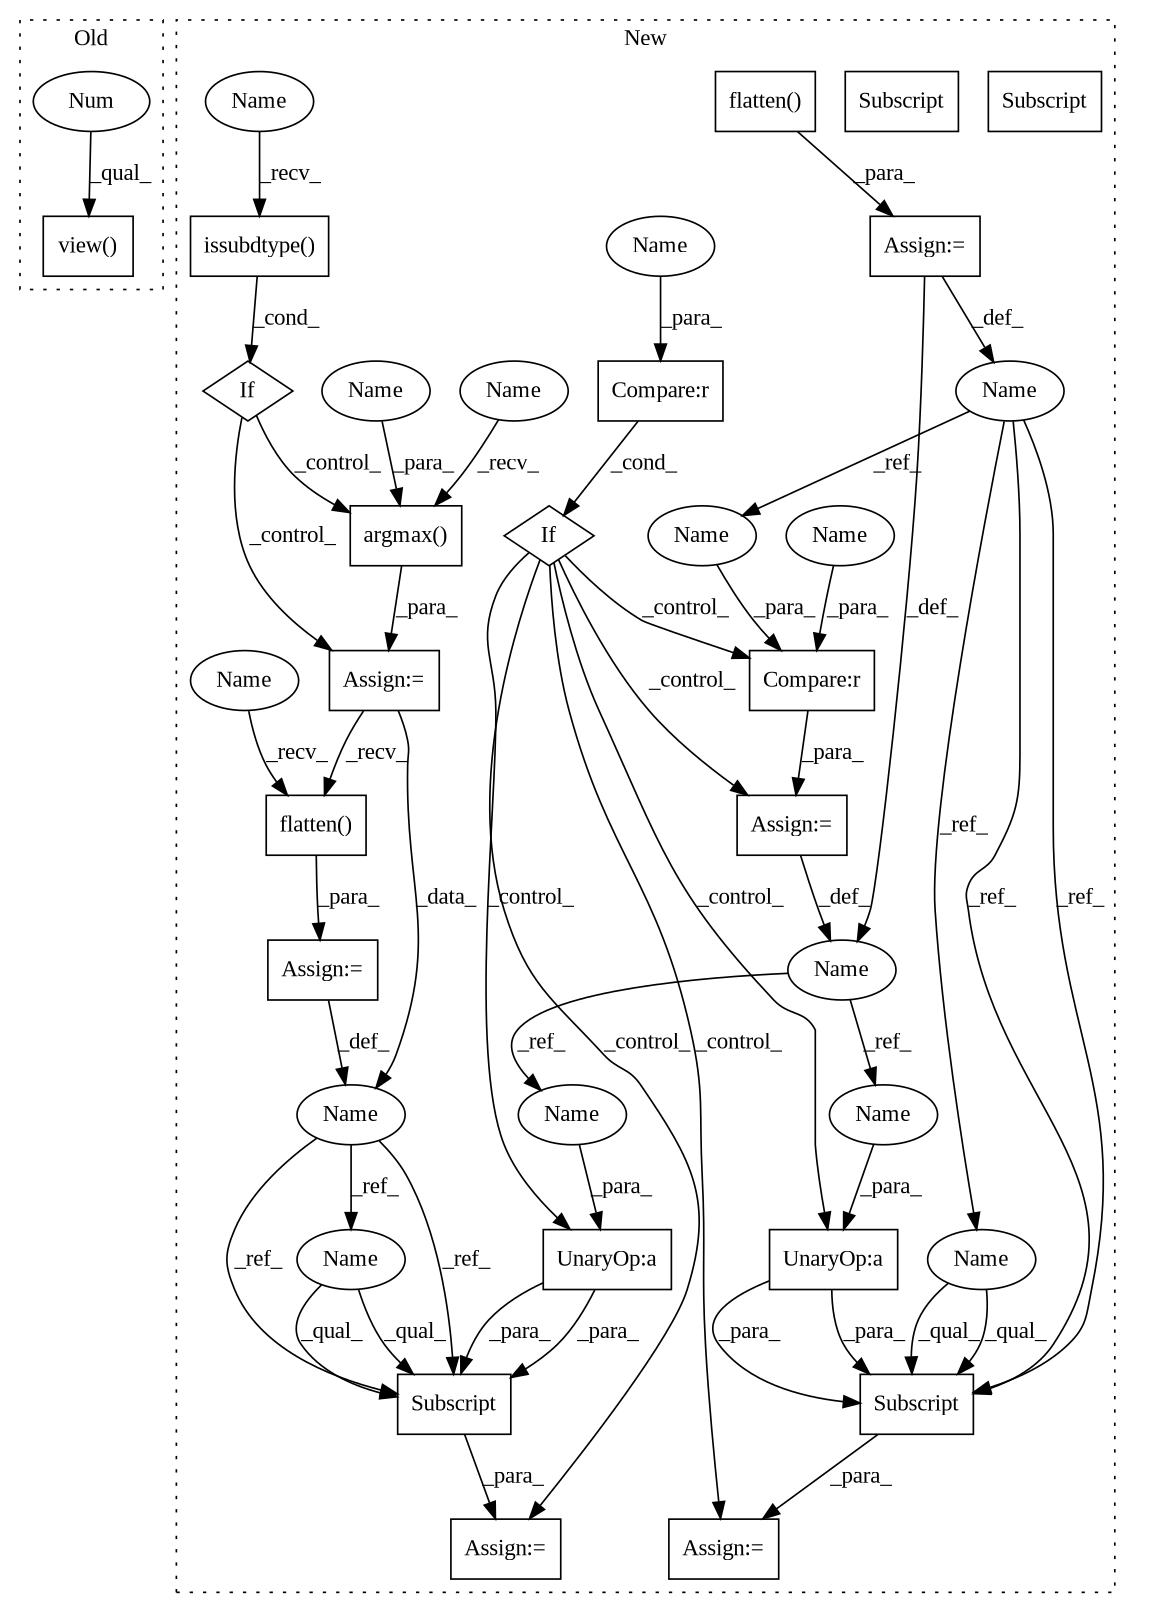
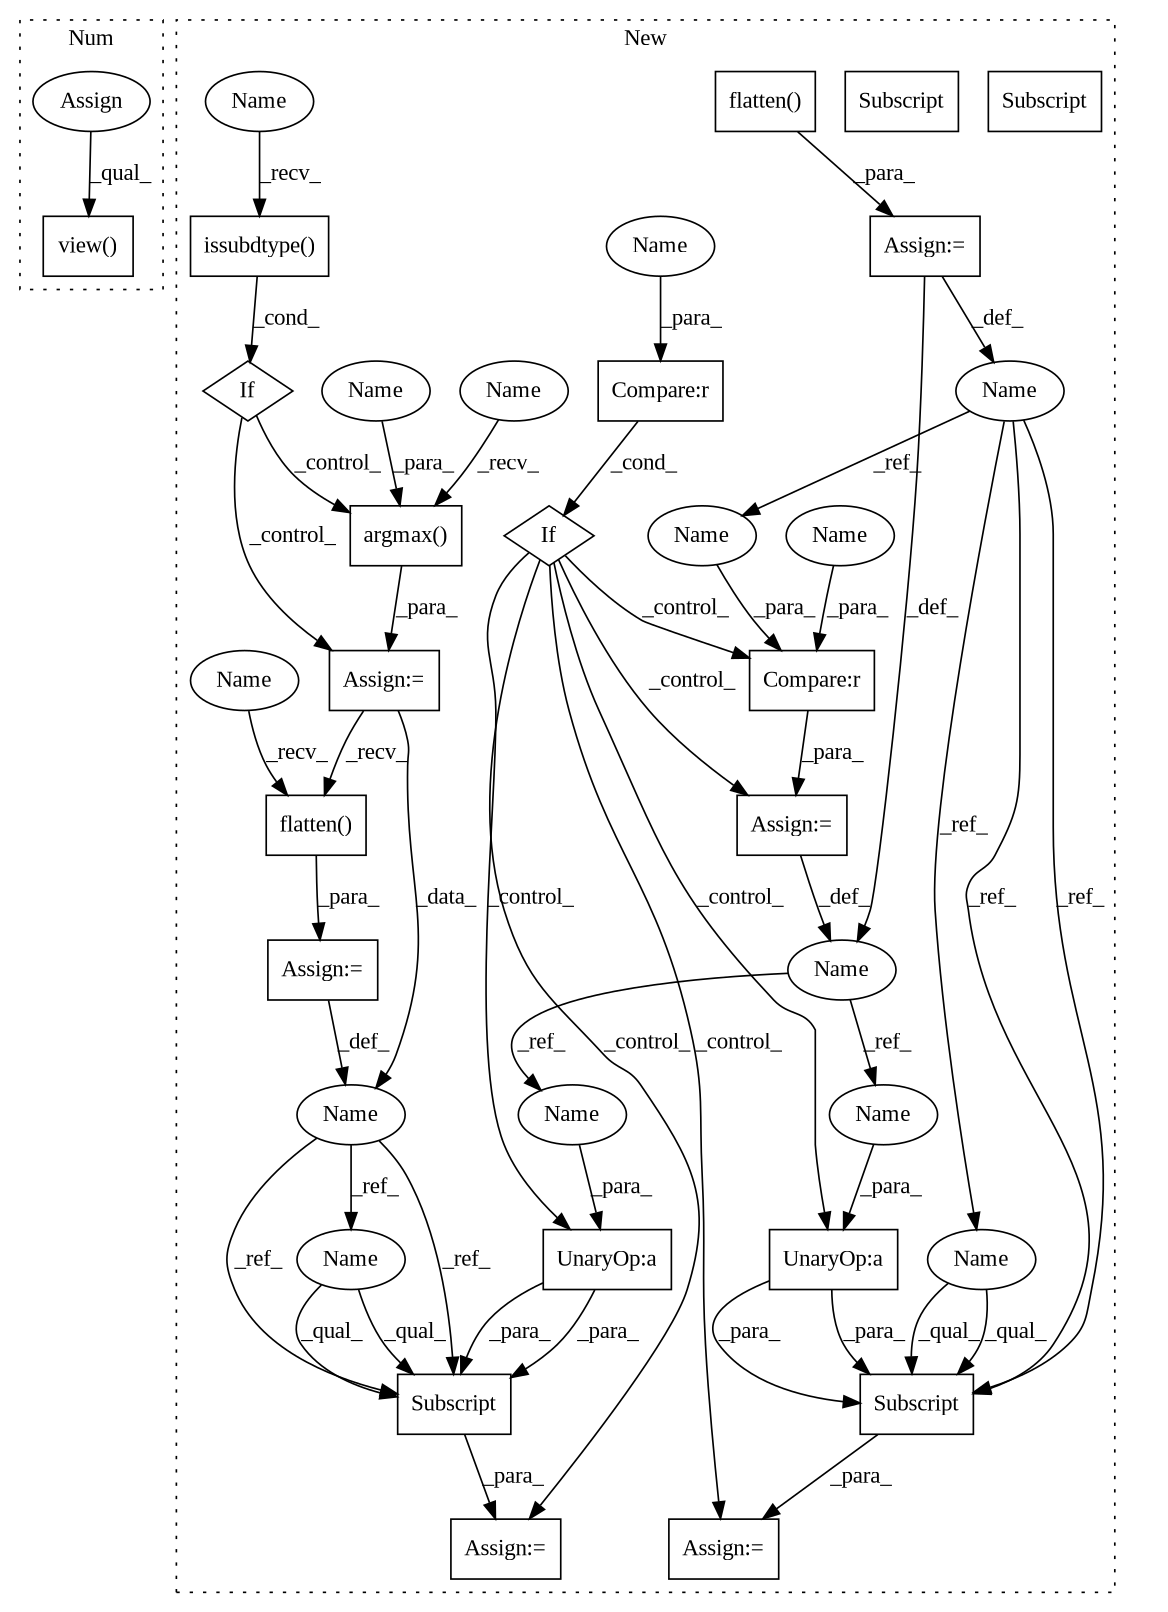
(92, 39) -> (92, 39)
(92, 101) -> (92, 101)
